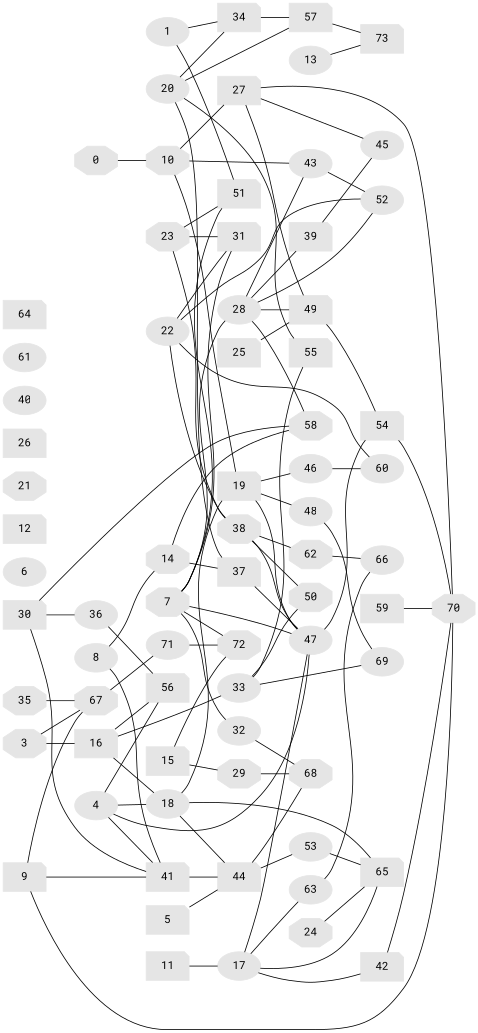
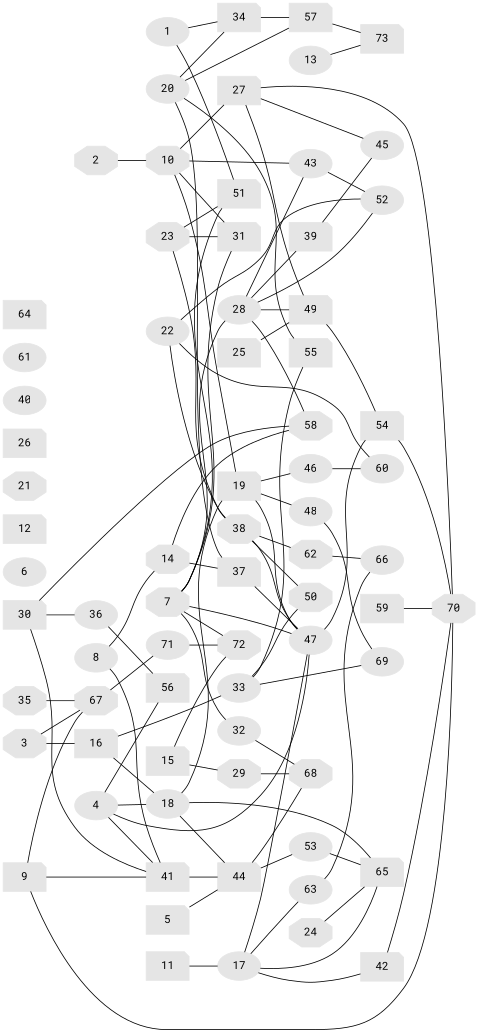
(96, 160) -> (96, 160)
(209, 274) -> (202, 198)
(128, 719) -> none
